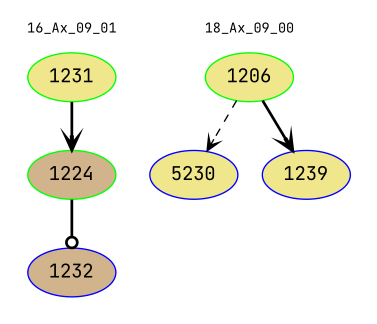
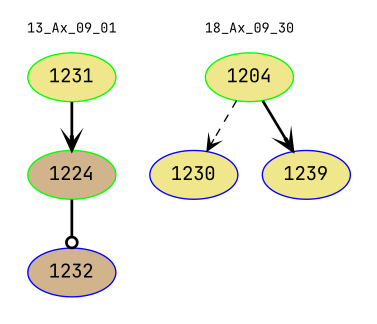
(73, 29) -> (73, 29)
(250, 29) -> (250, 29)
(249, 77) -> (249, 77)
(194, 175) -> (194, 175)
